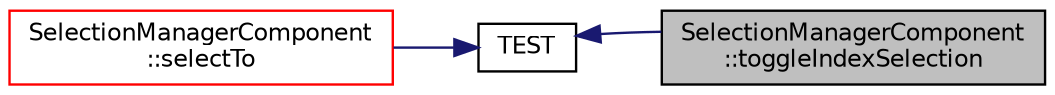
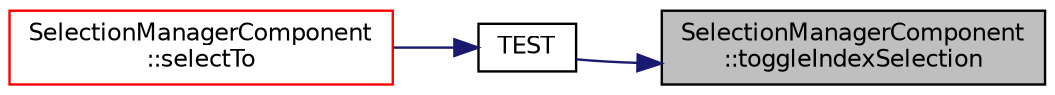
(631, 33) -> (607, 62)
